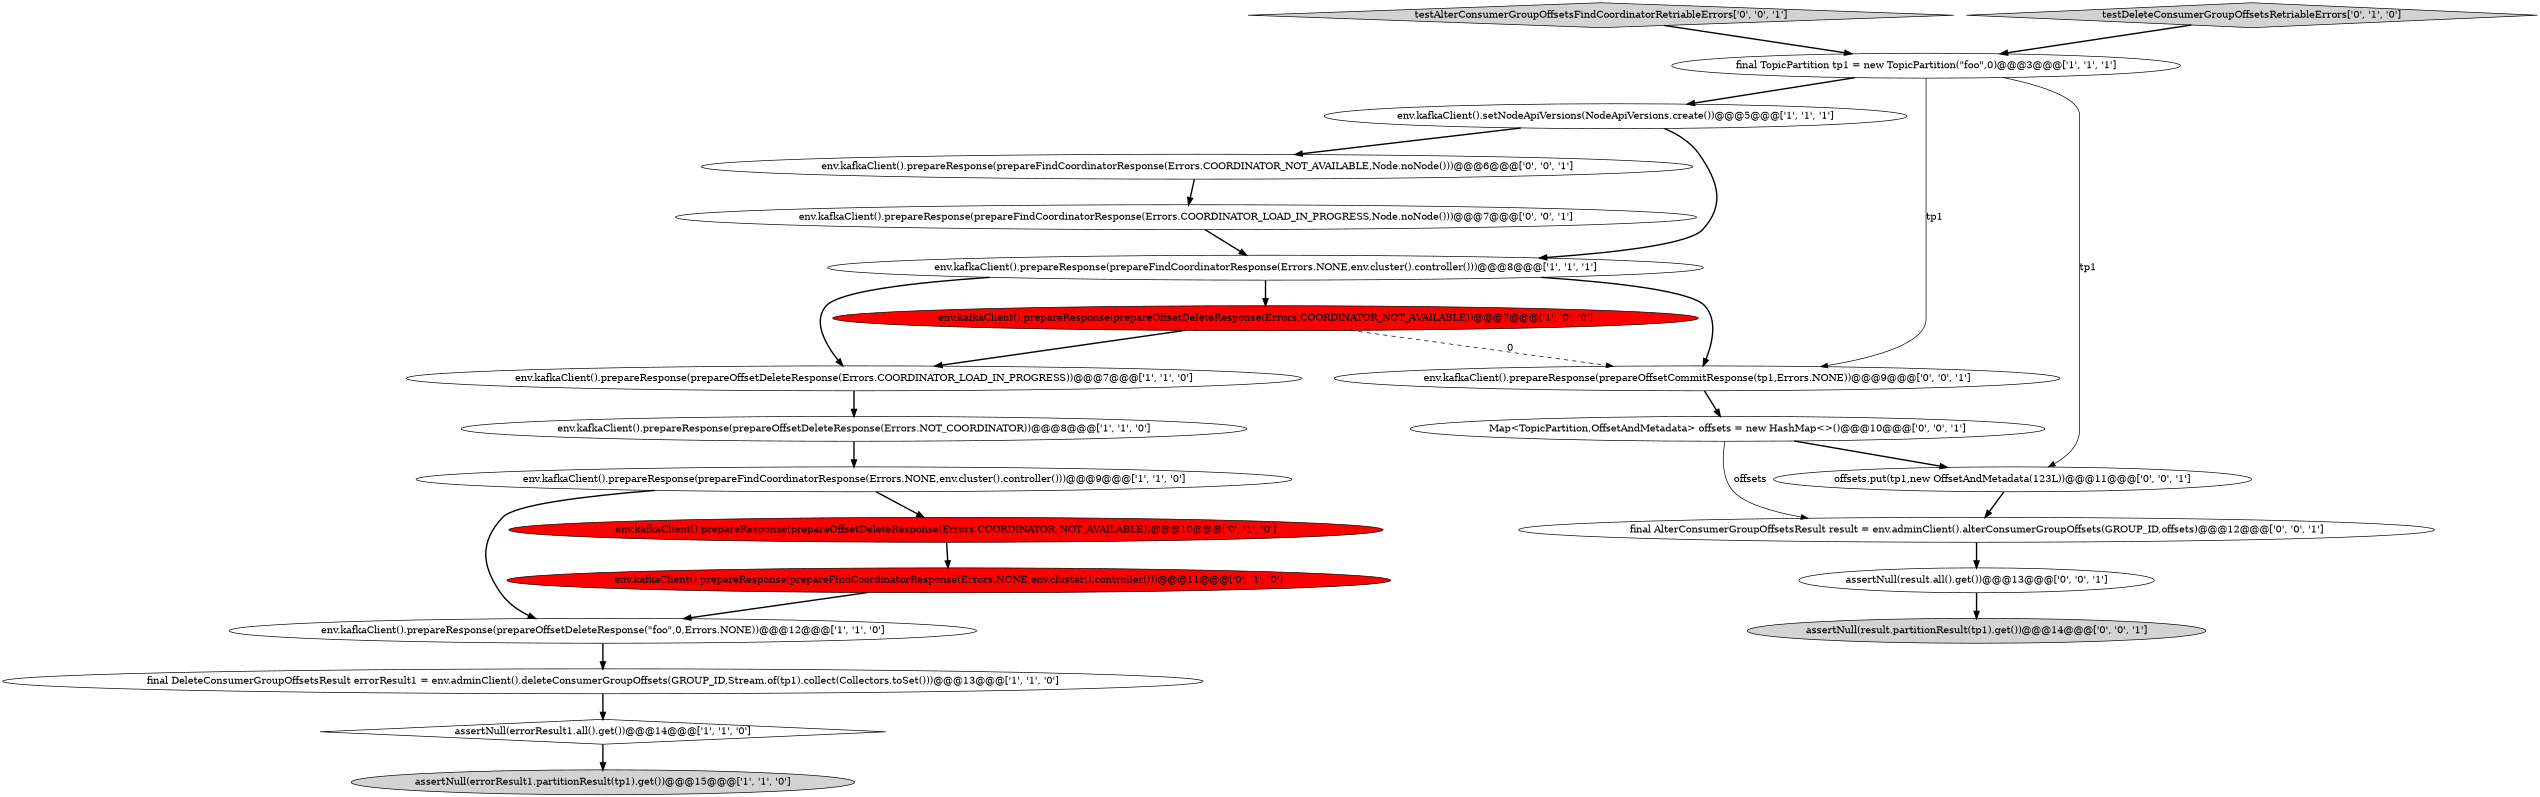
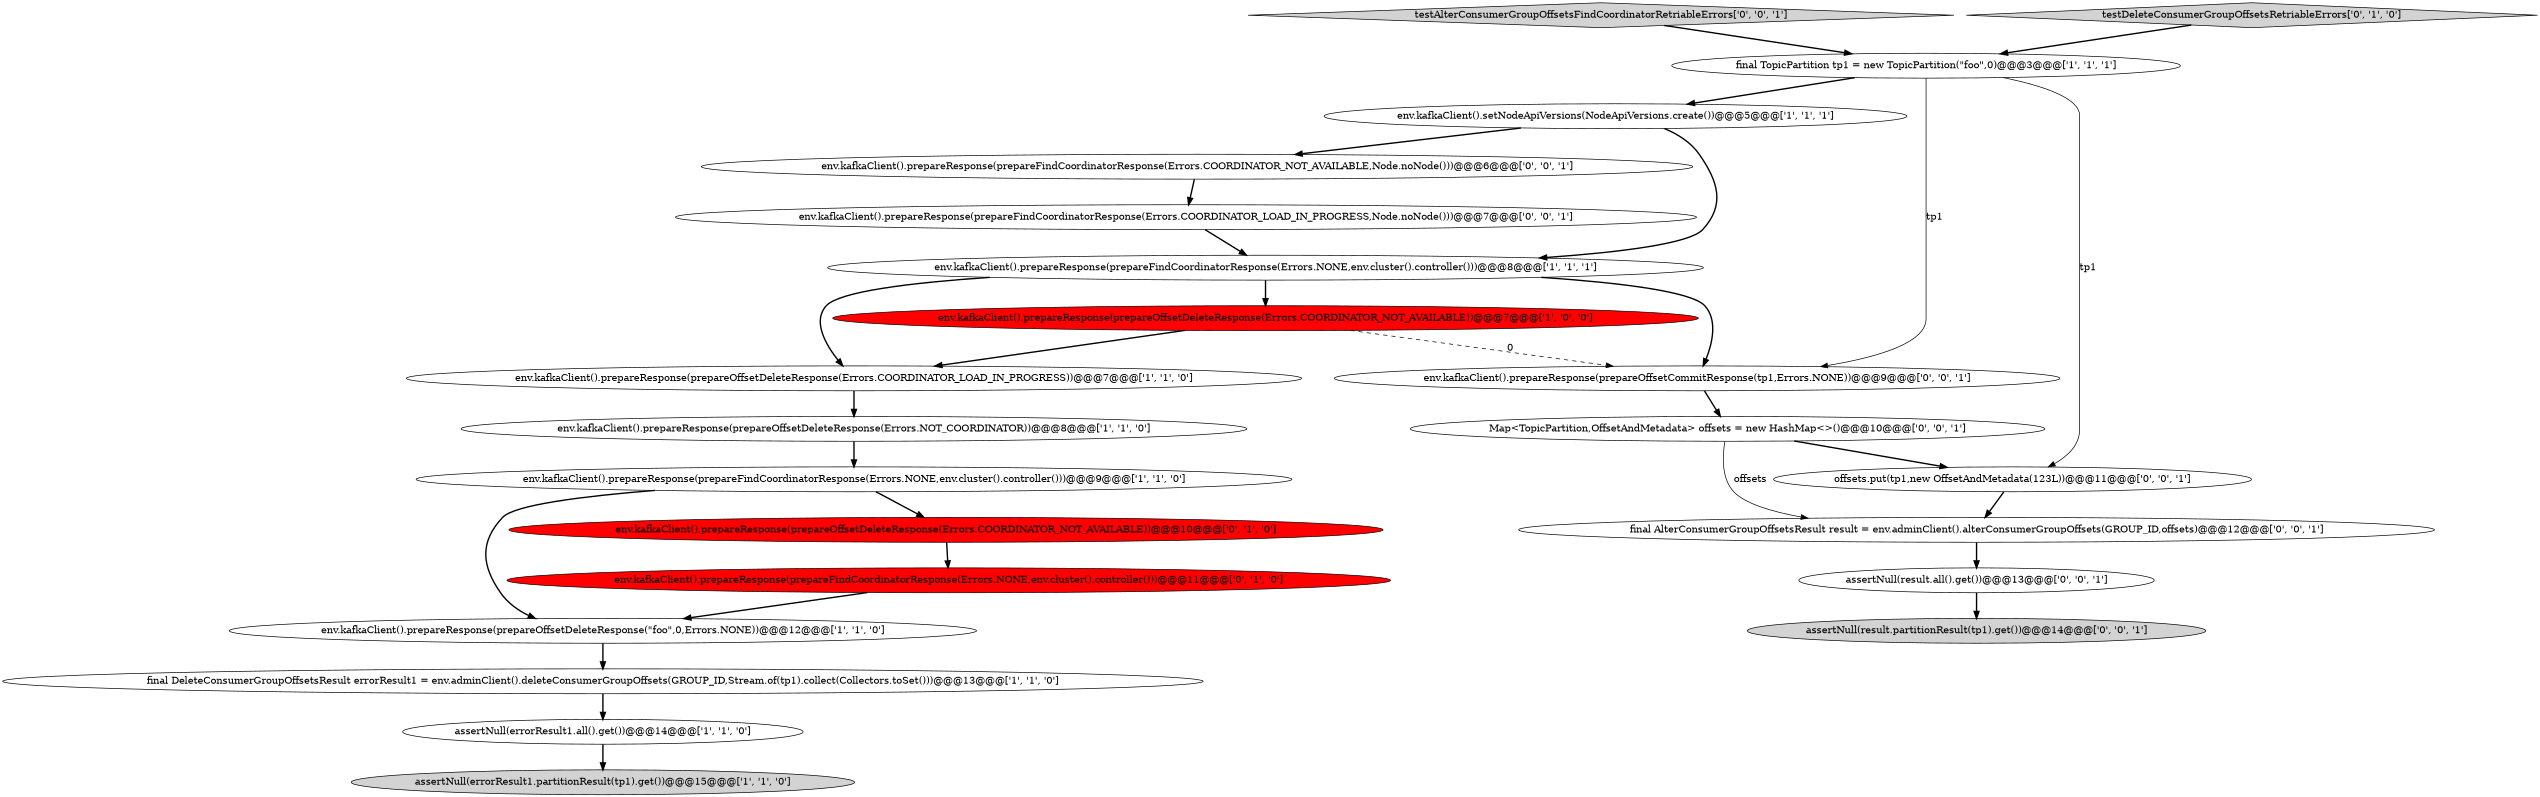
(603, 732) -> (603, 732)
